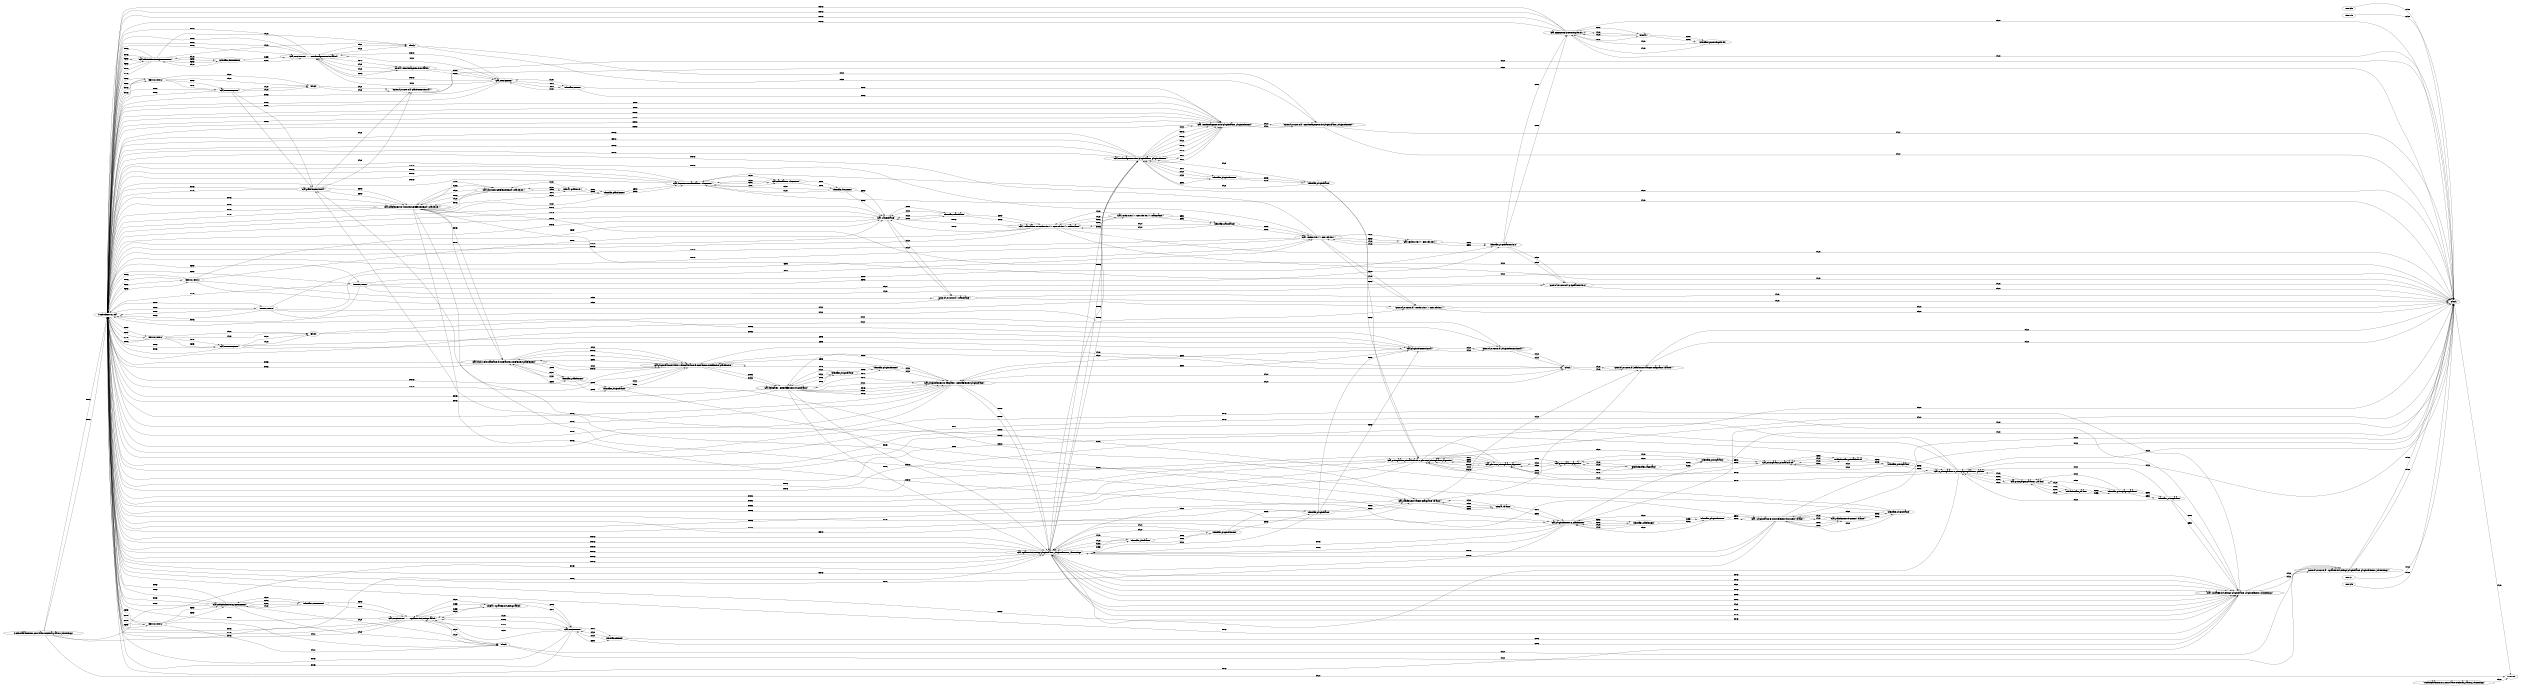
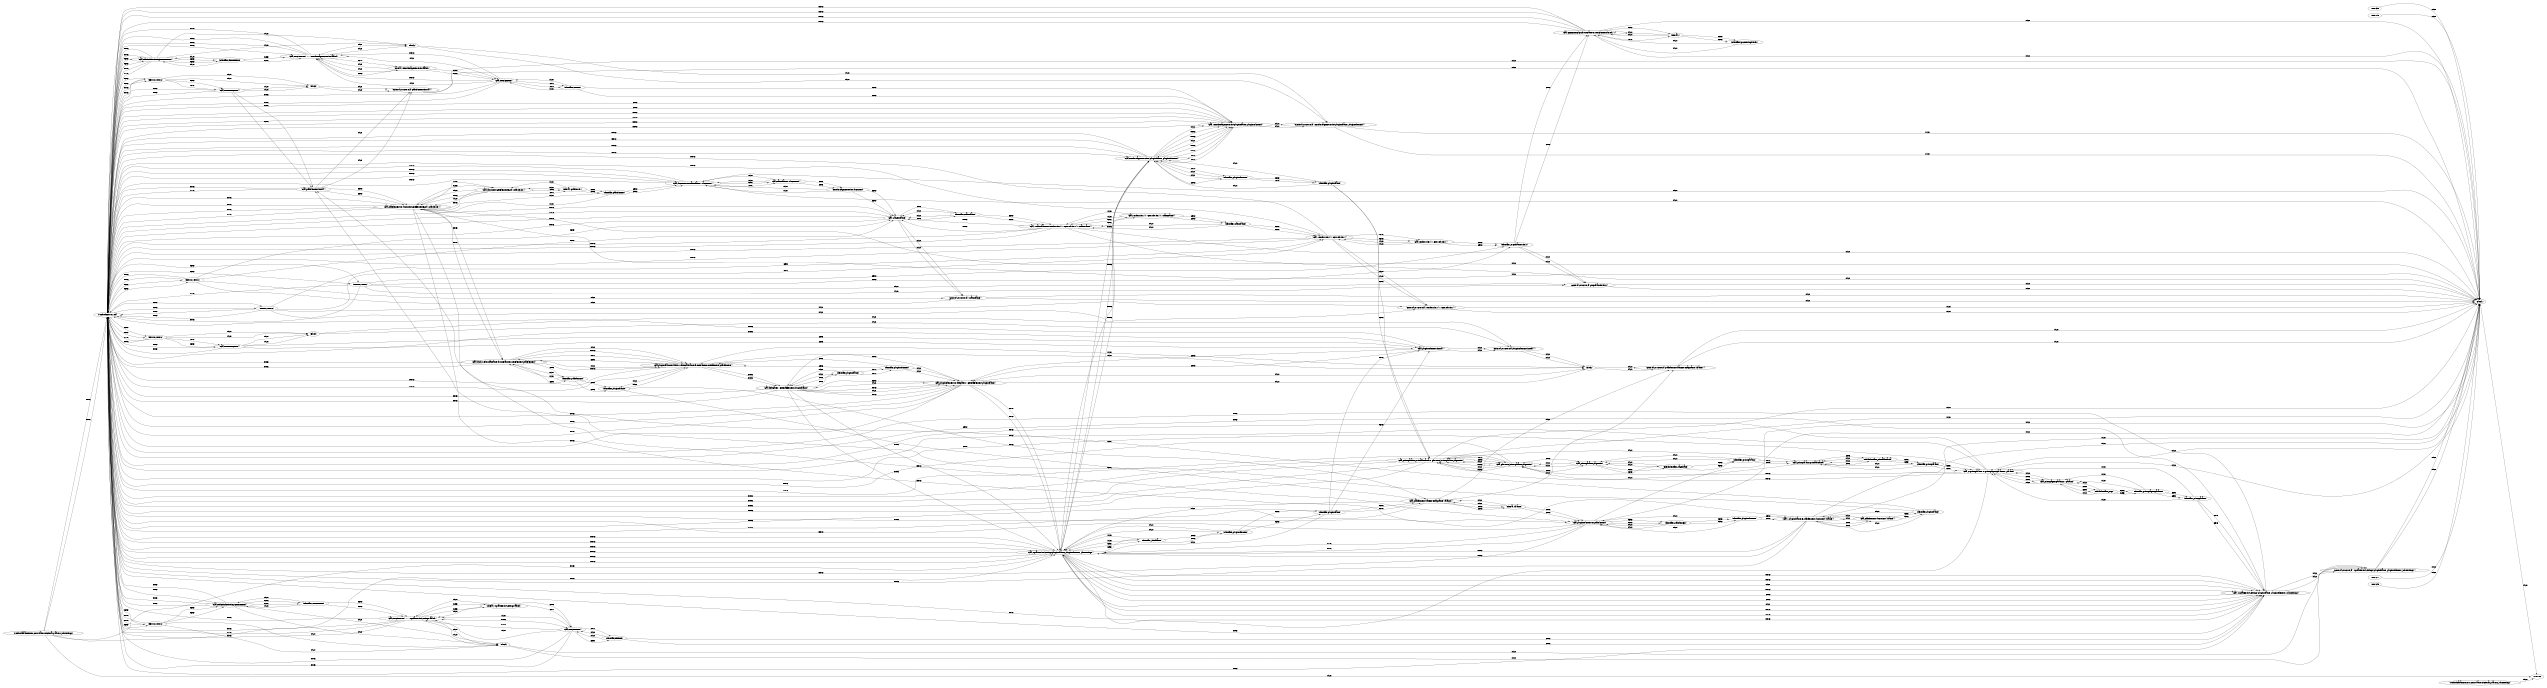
(1568, 33) -> (1589, 33)
(842, 190) -> (848, 190)
(2076, 492) -> (2104, 492)
(1778, 519) -> (1808, 519)
